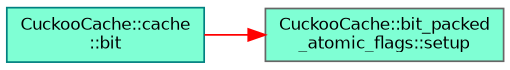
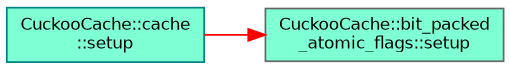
(105, 35) -> (105, 35)
